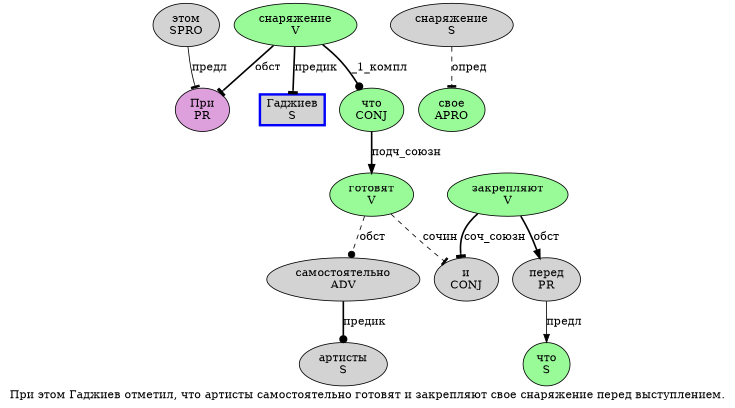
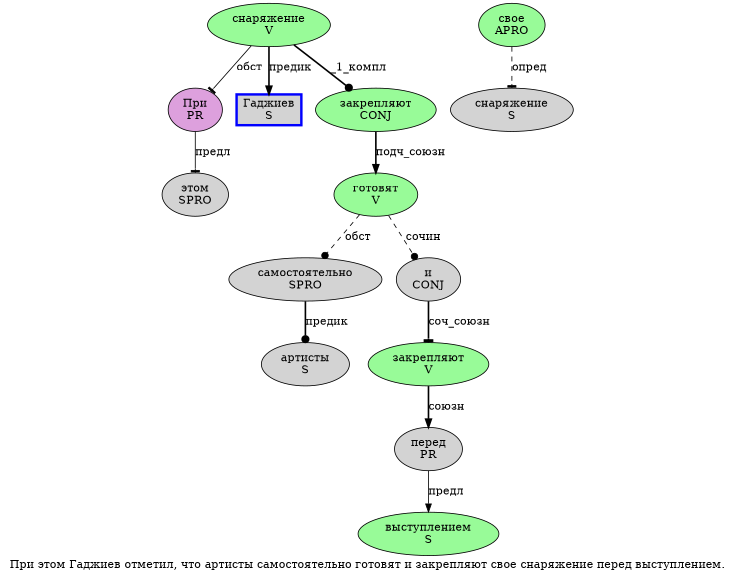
(452, 65) -> (512, 65)
(190, 66) -> (195, 150)
(248, 68) -> (232, 67)
(294, 68) -> (269, 66)
(372, 110) -> (376, 110)
(464, 231) -> (428, 320)
(547, 237) -> (447, 407)
(416, 238) -> (401, 235)
(343, 279) -> (305, 279)
(547, 364) -> (428, 534)
